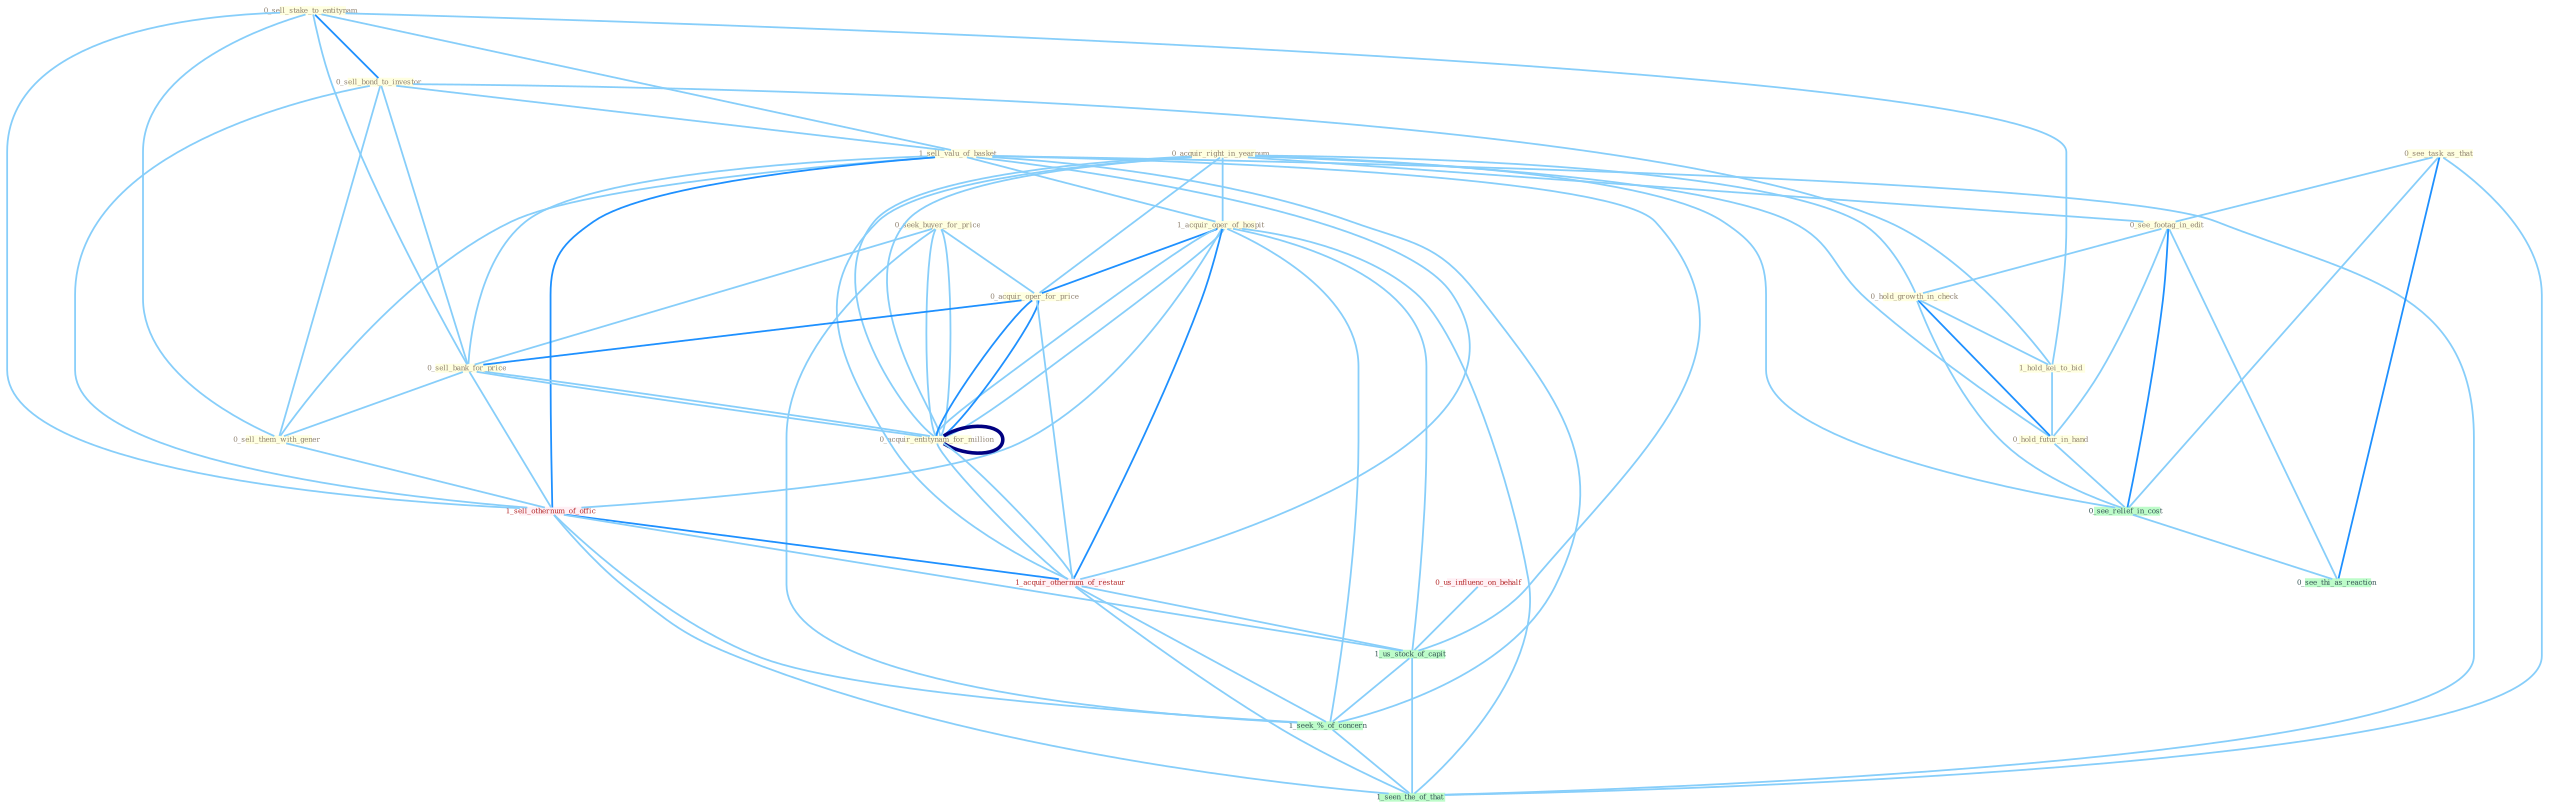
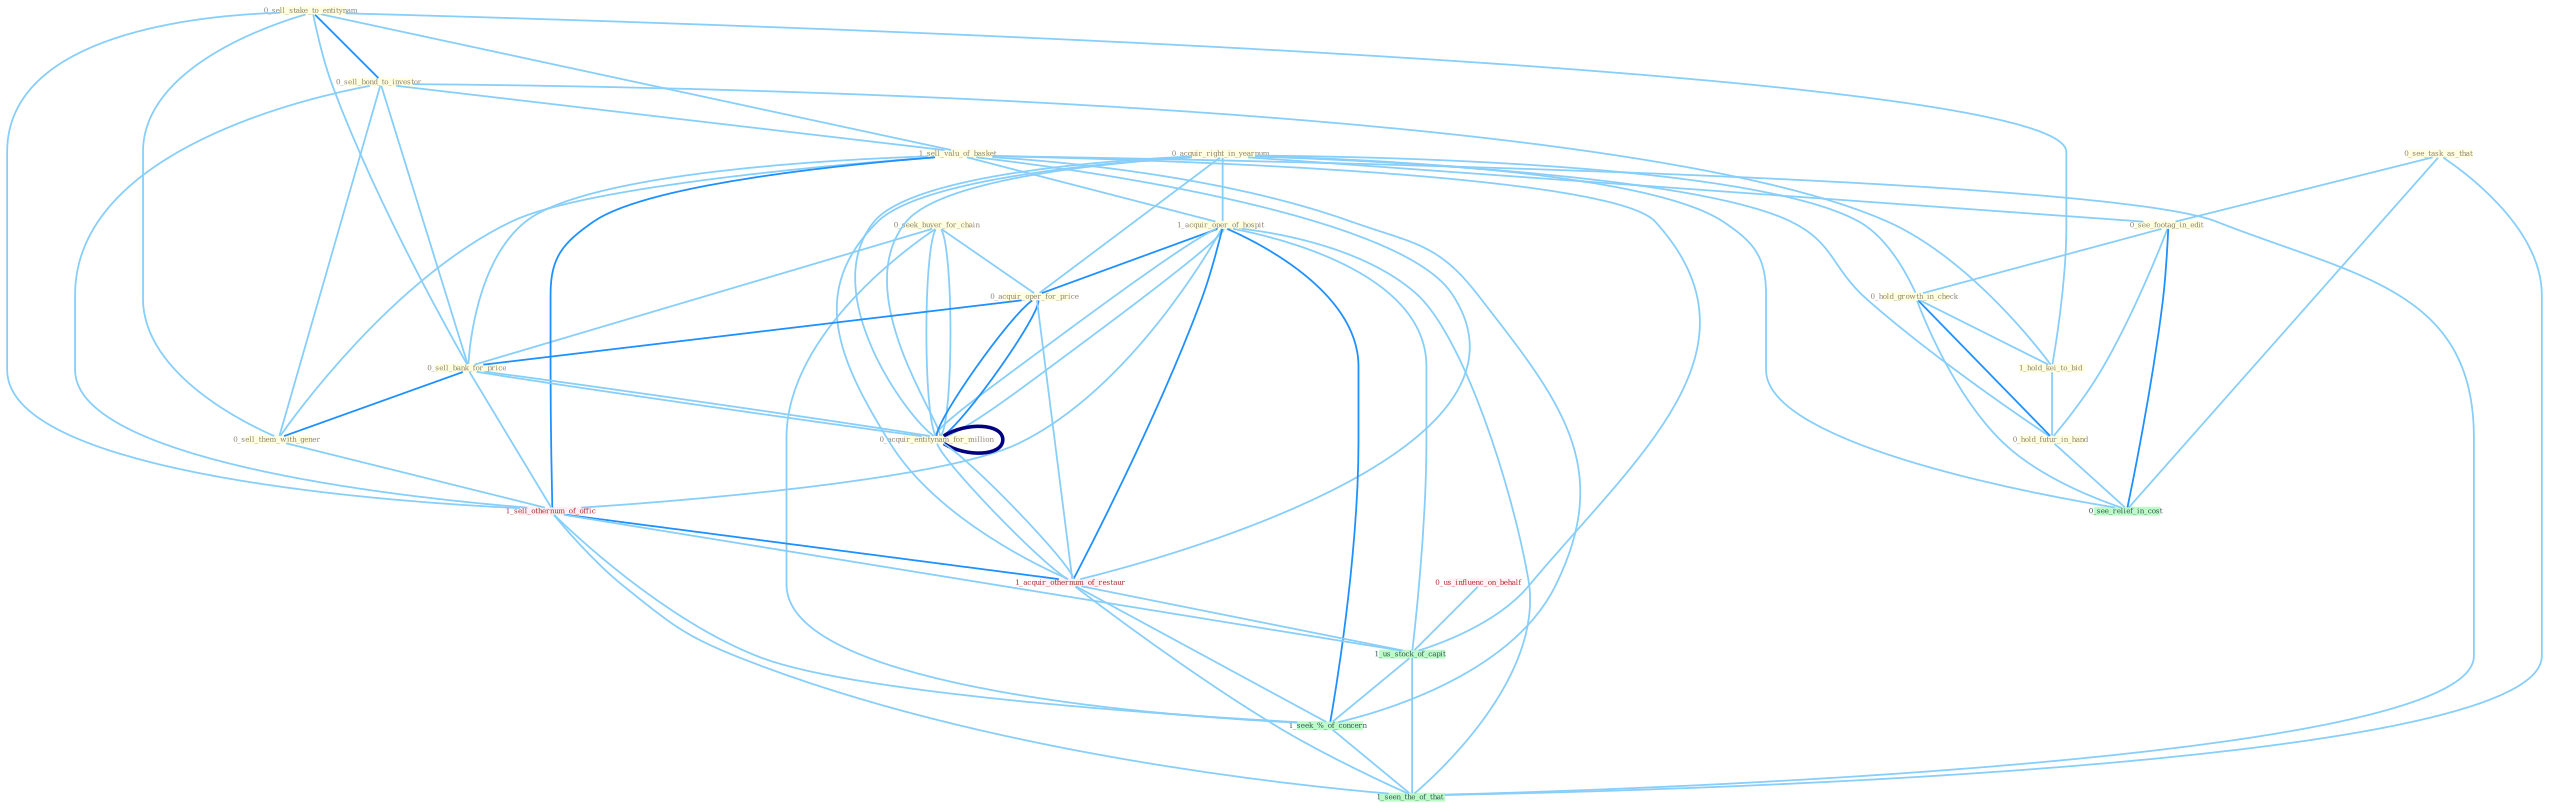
(938, 225) -> (938, 225)
(373, 404) -> (373, 404)
(1358, 445) -> (1358, 445)
(2338, 583) -> none
